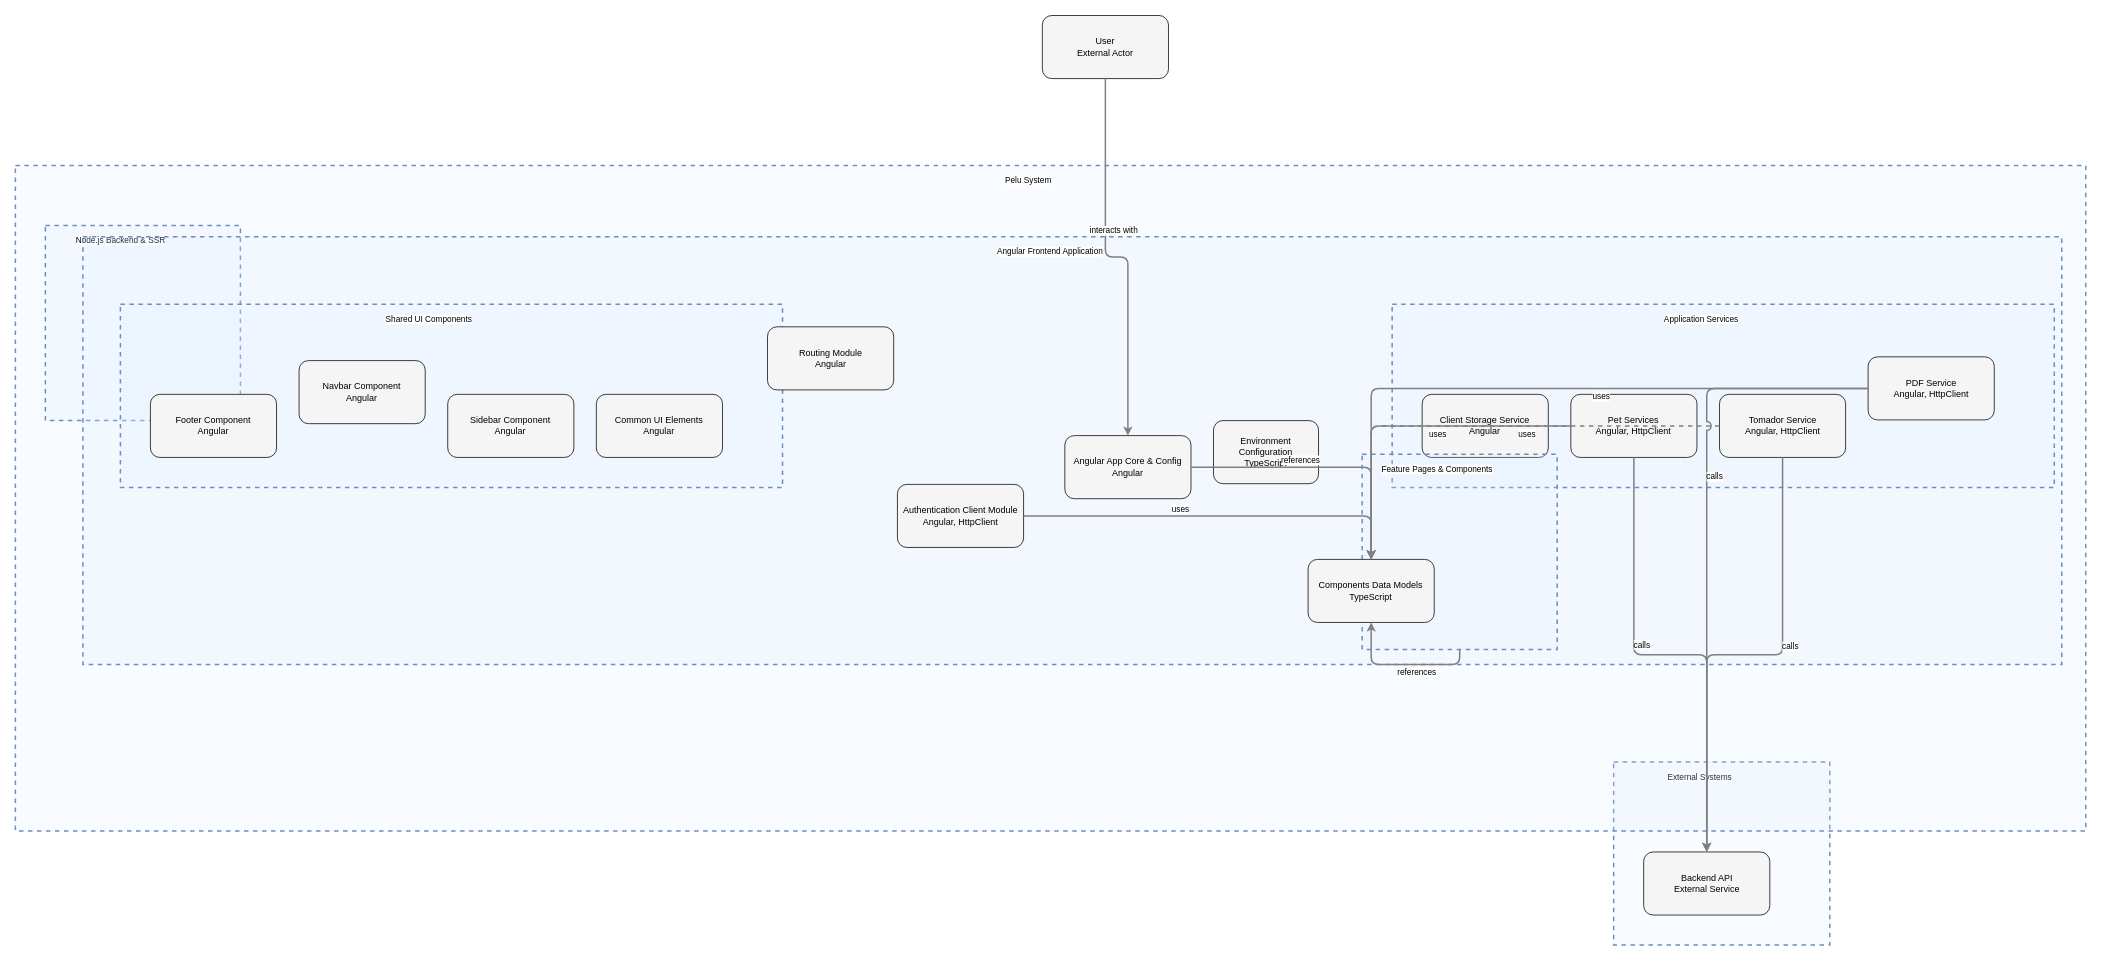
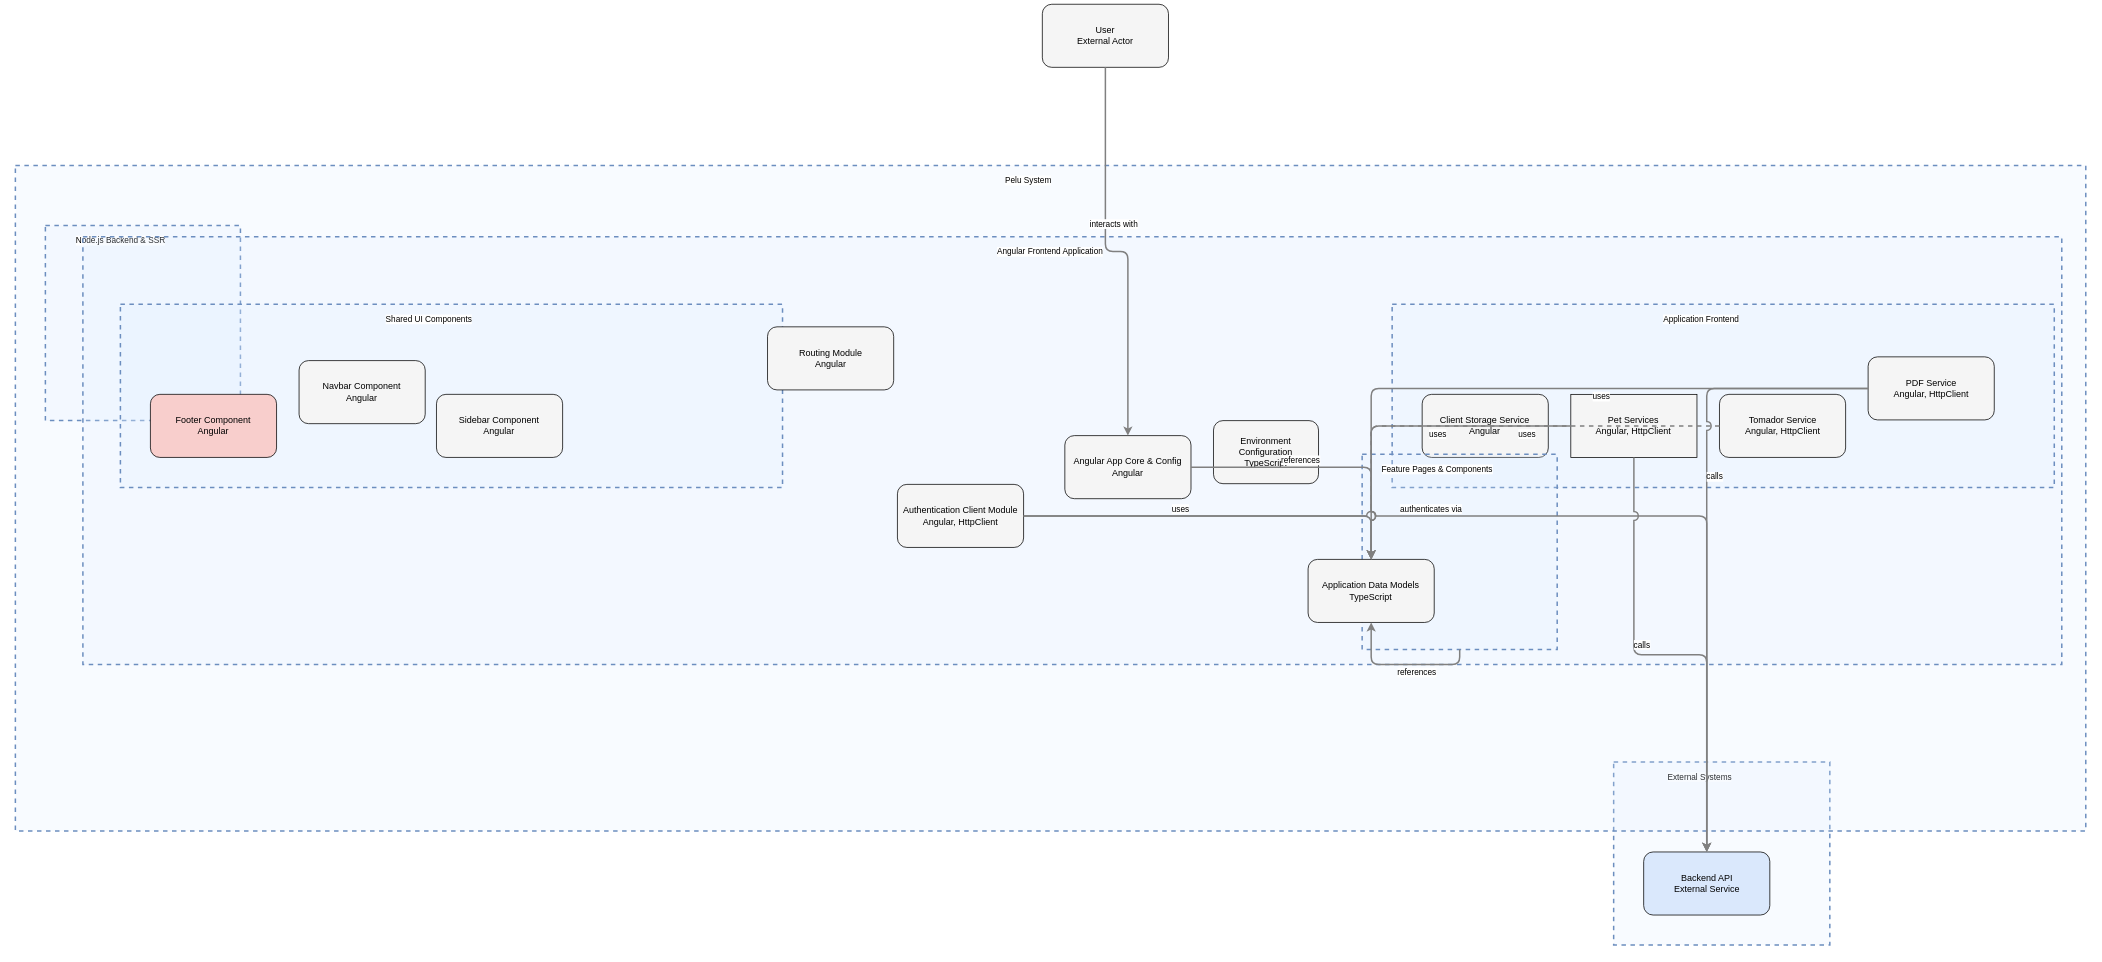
(1105, 47) -> (1105, 36)
(1701, 319) -> (1701, 319)
(213, 426) -> (213, 426)
(511, 426) -> (499, 426)
(659, 426) -> none
(1634, 426) -> (1634, 426)
none -> (1541, 516)
(1782, 590) -> none
(1371, 591) -> (1371, 591)
(1706, 883) -> (1706, 883)
